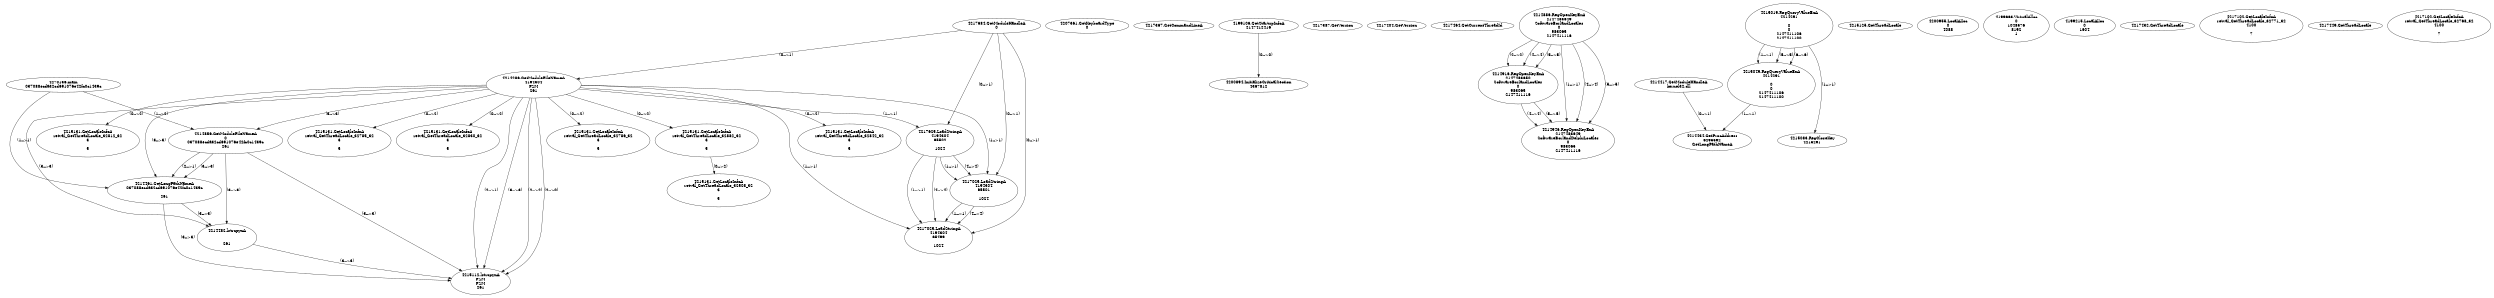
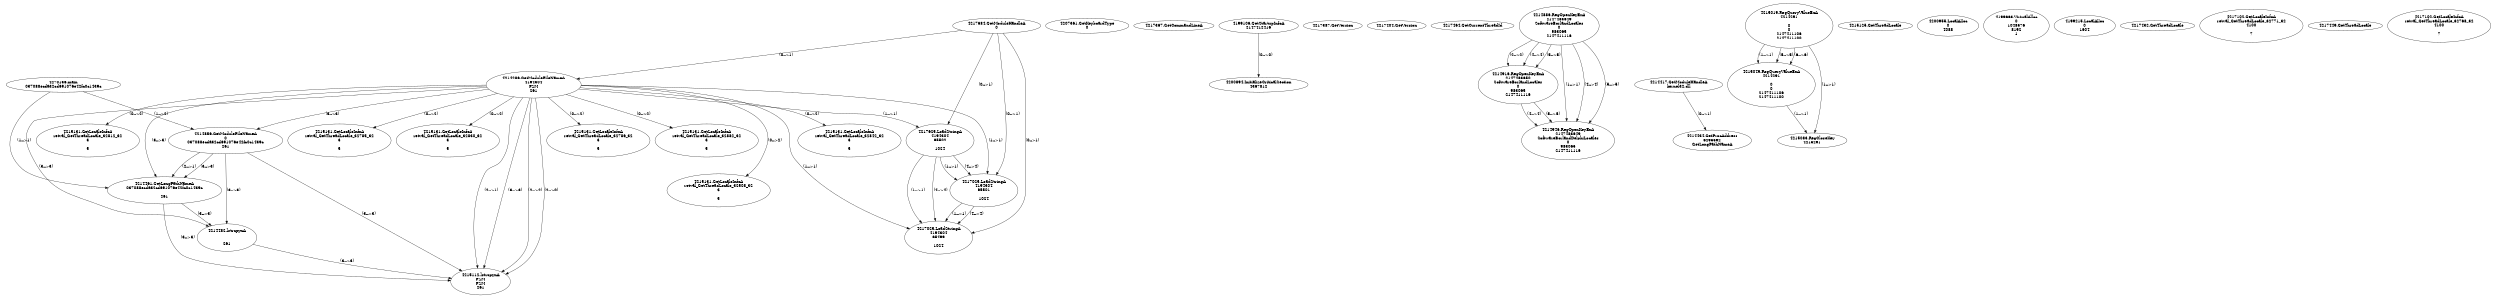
(1738, 116) -> (1796, 118)
(712, 164) -> (686, 94)
